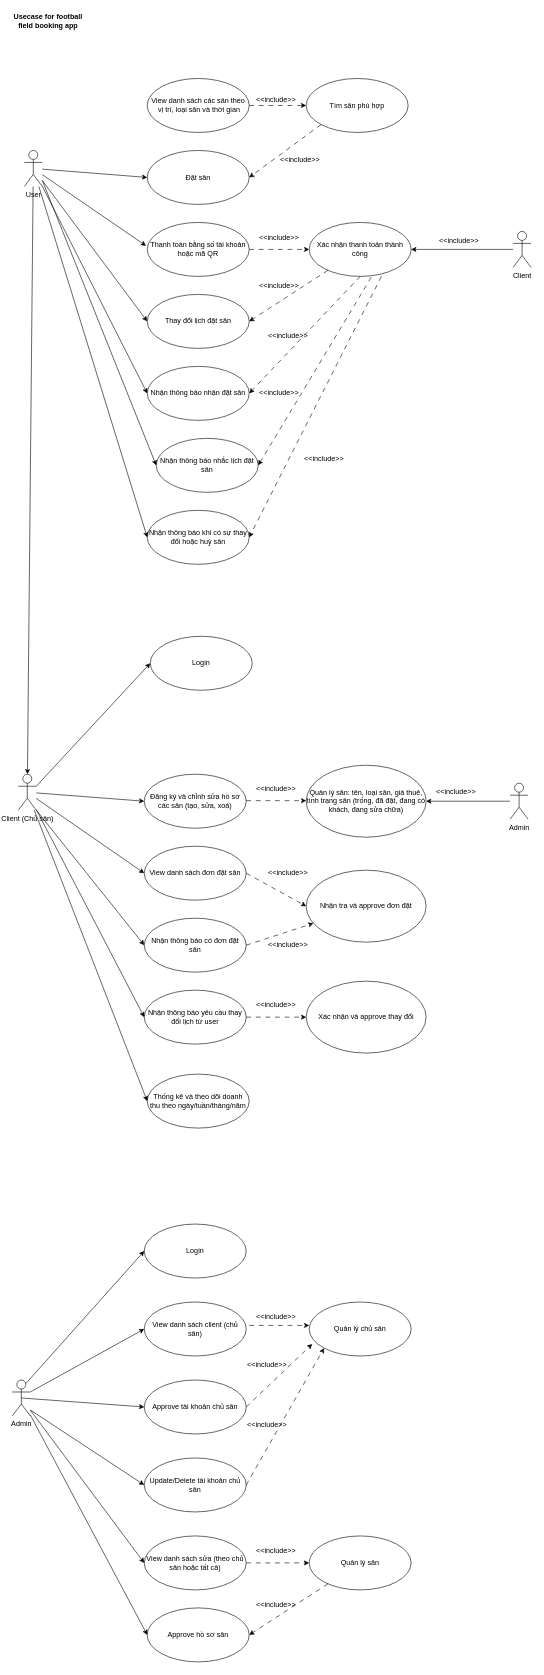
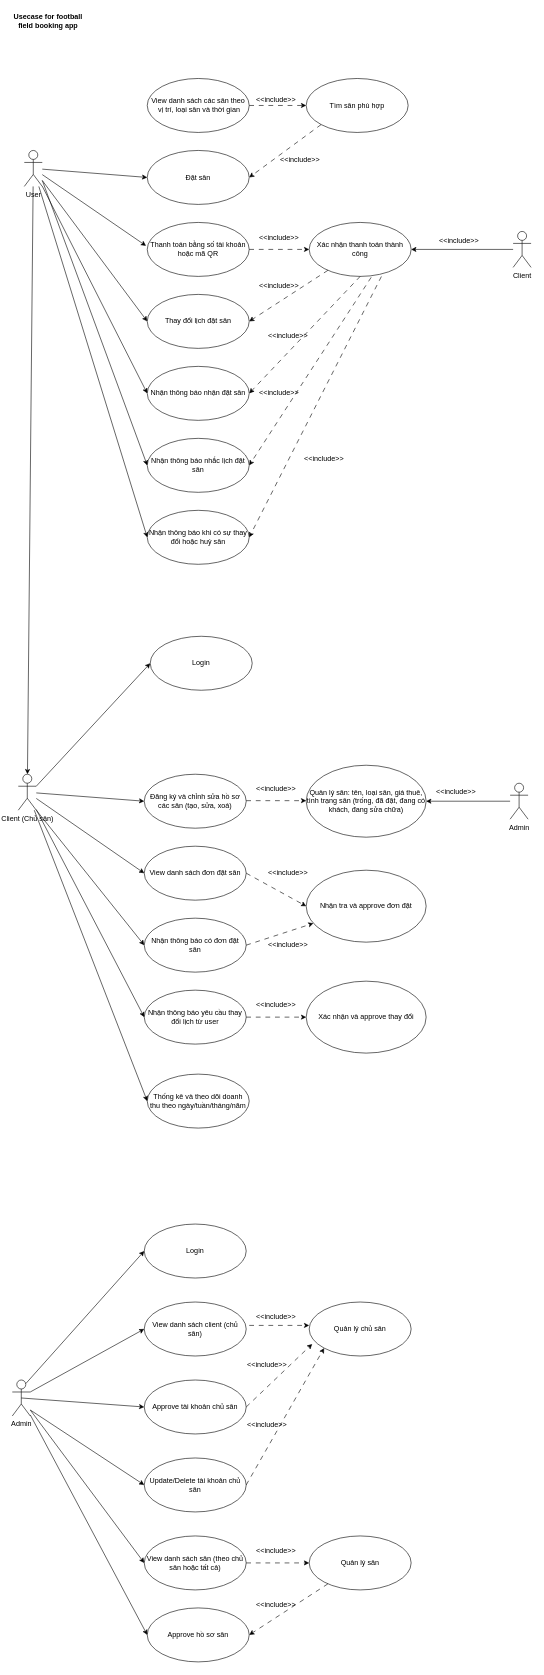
(207, 465) -> (198, 465)
(195, 1563) -> (195, 1563)
